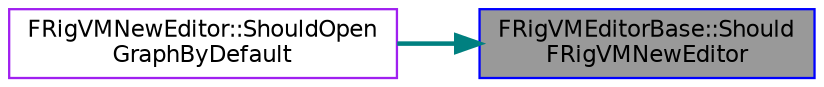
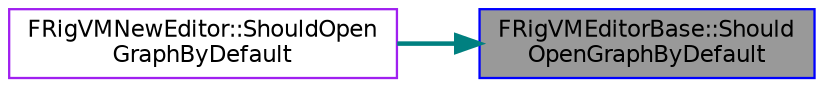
(647, 44) -> (647, 44)
